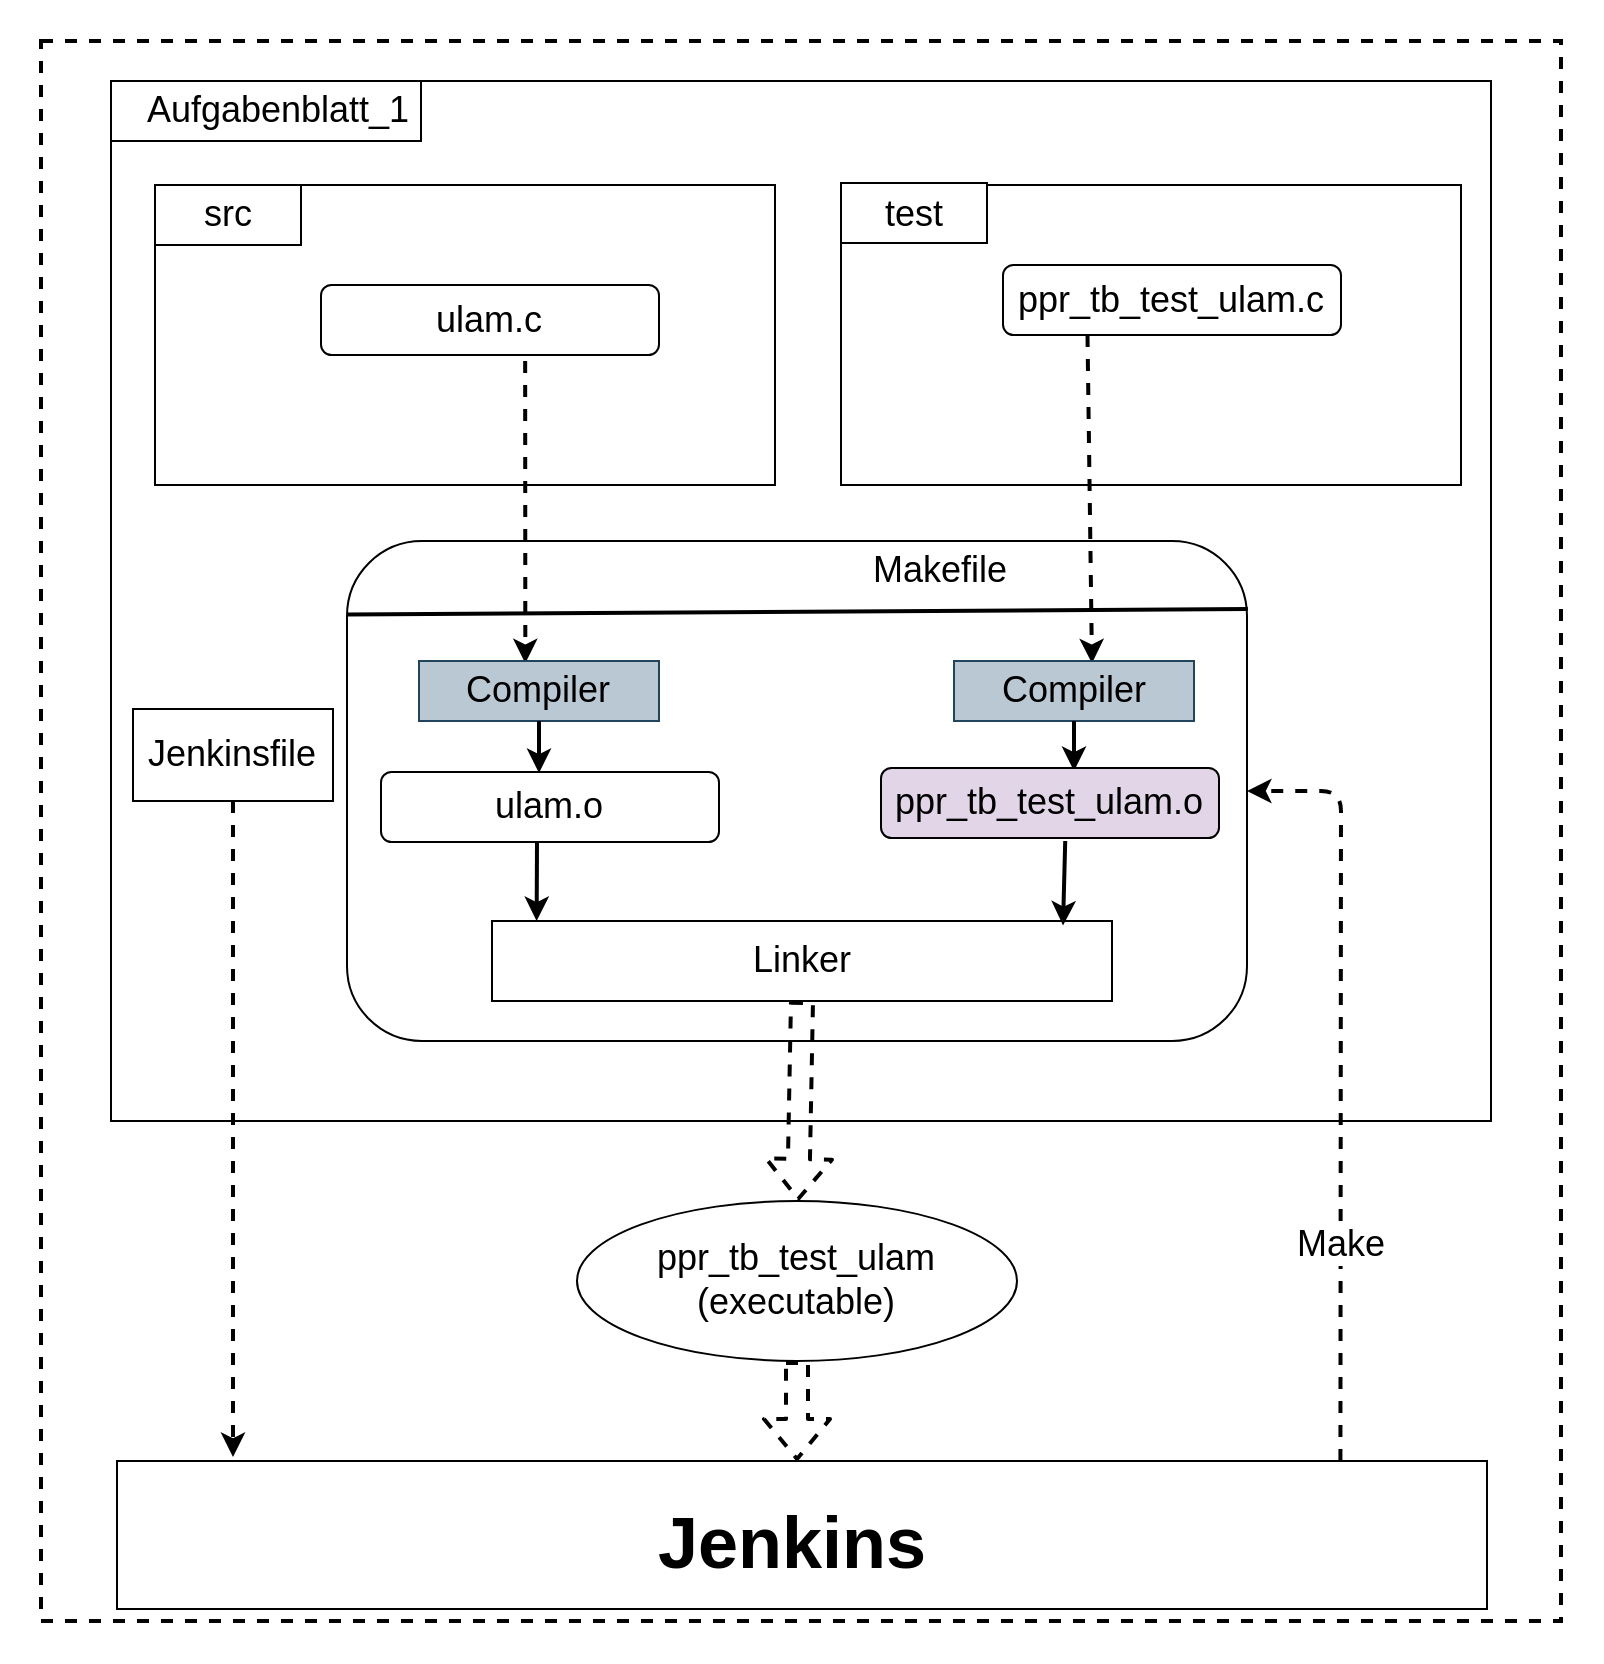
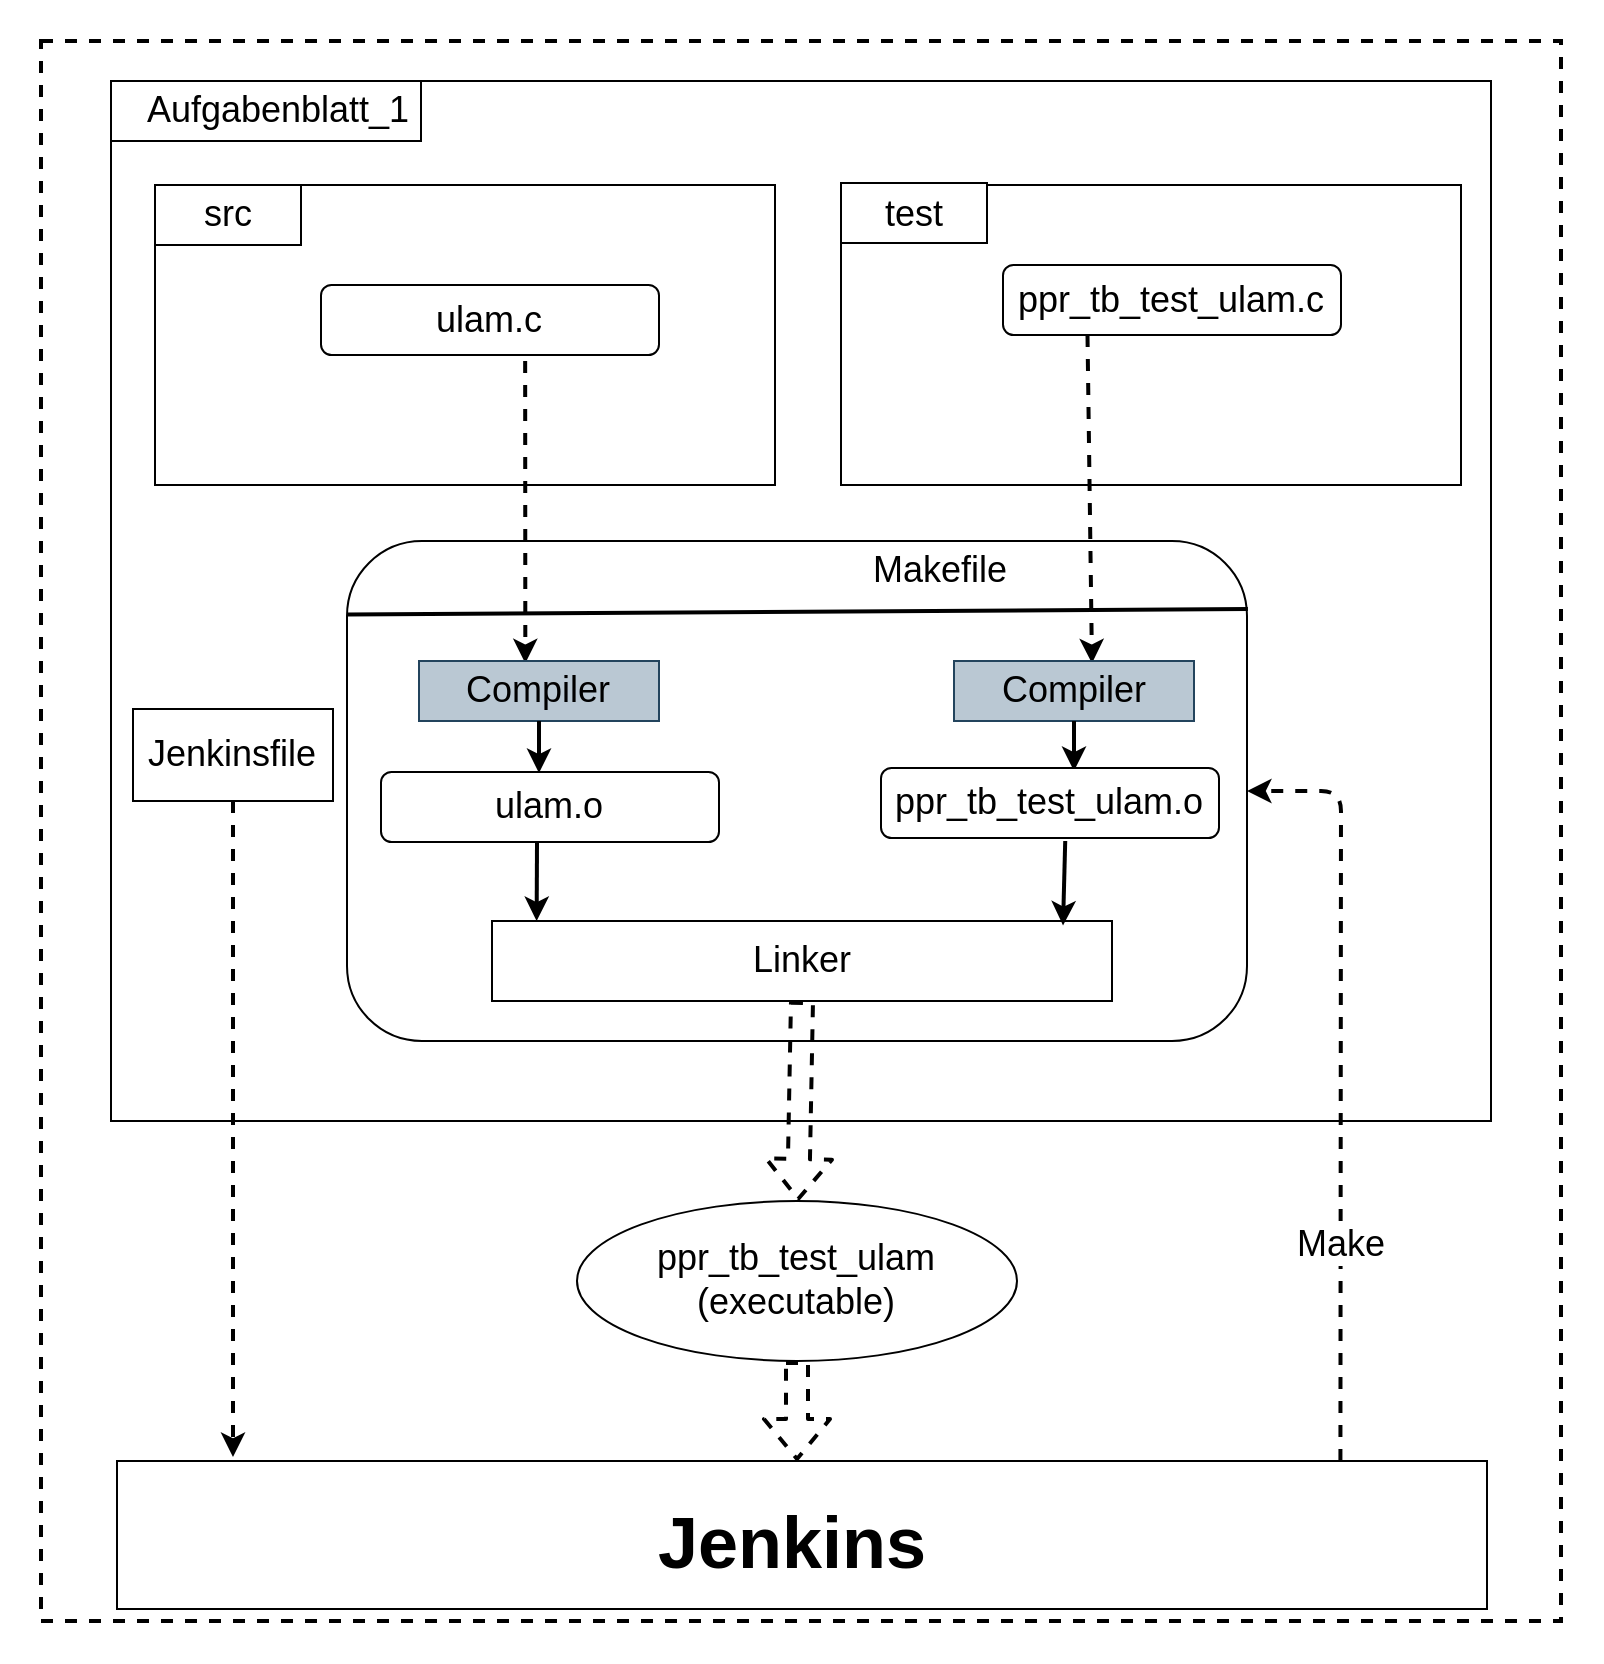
(1050, 803) -> (1050, 803)
